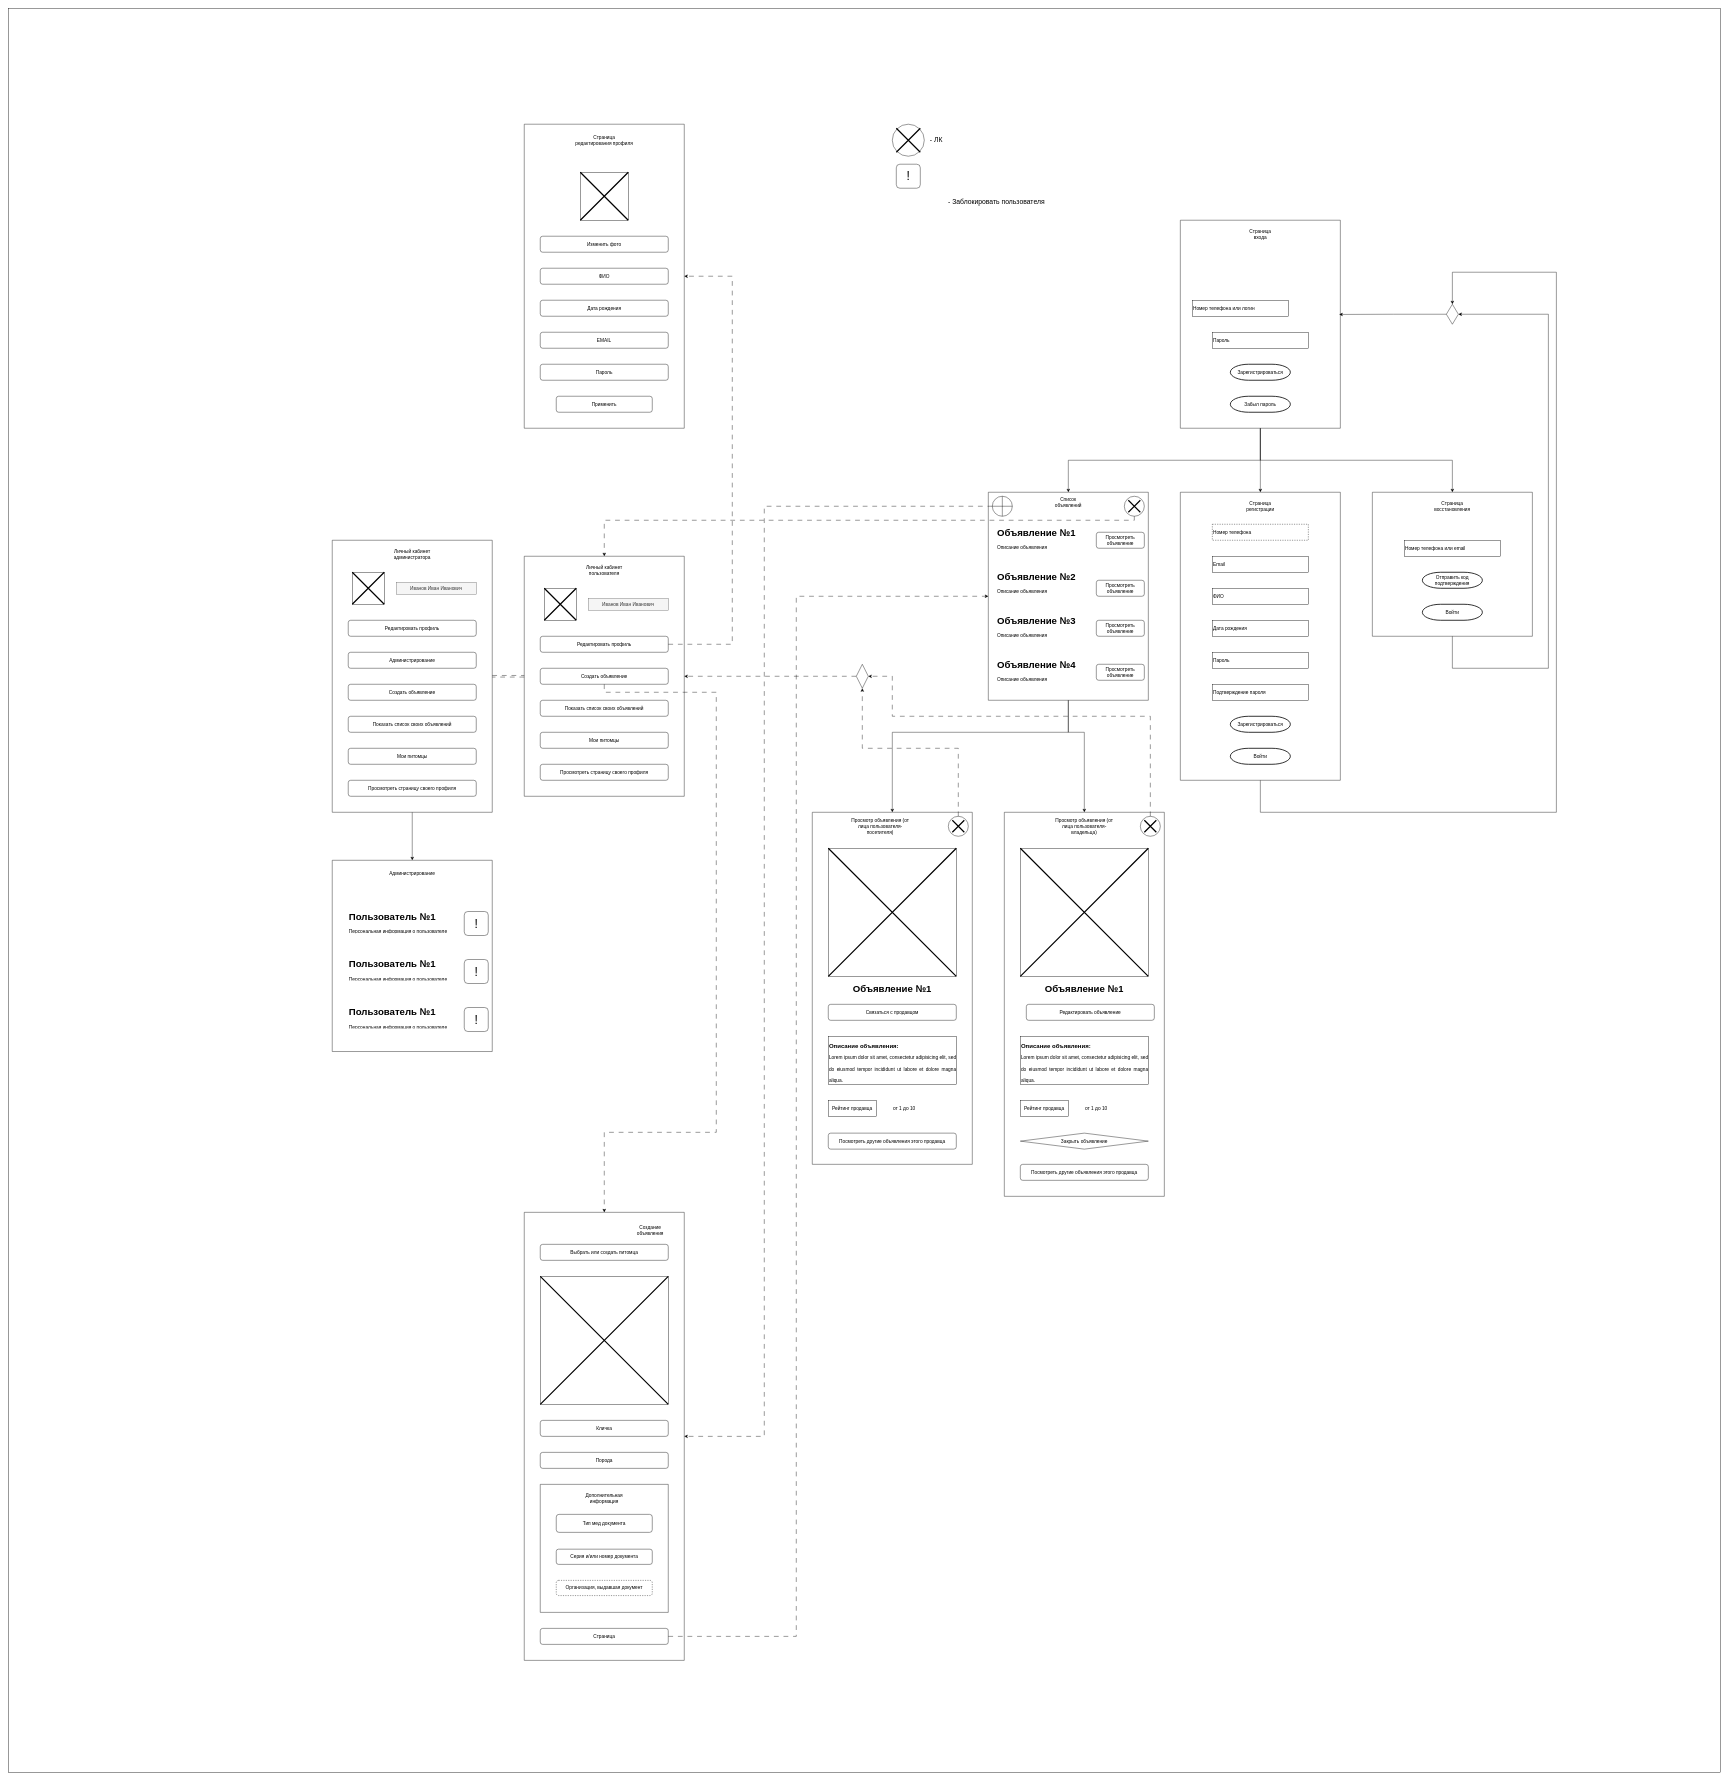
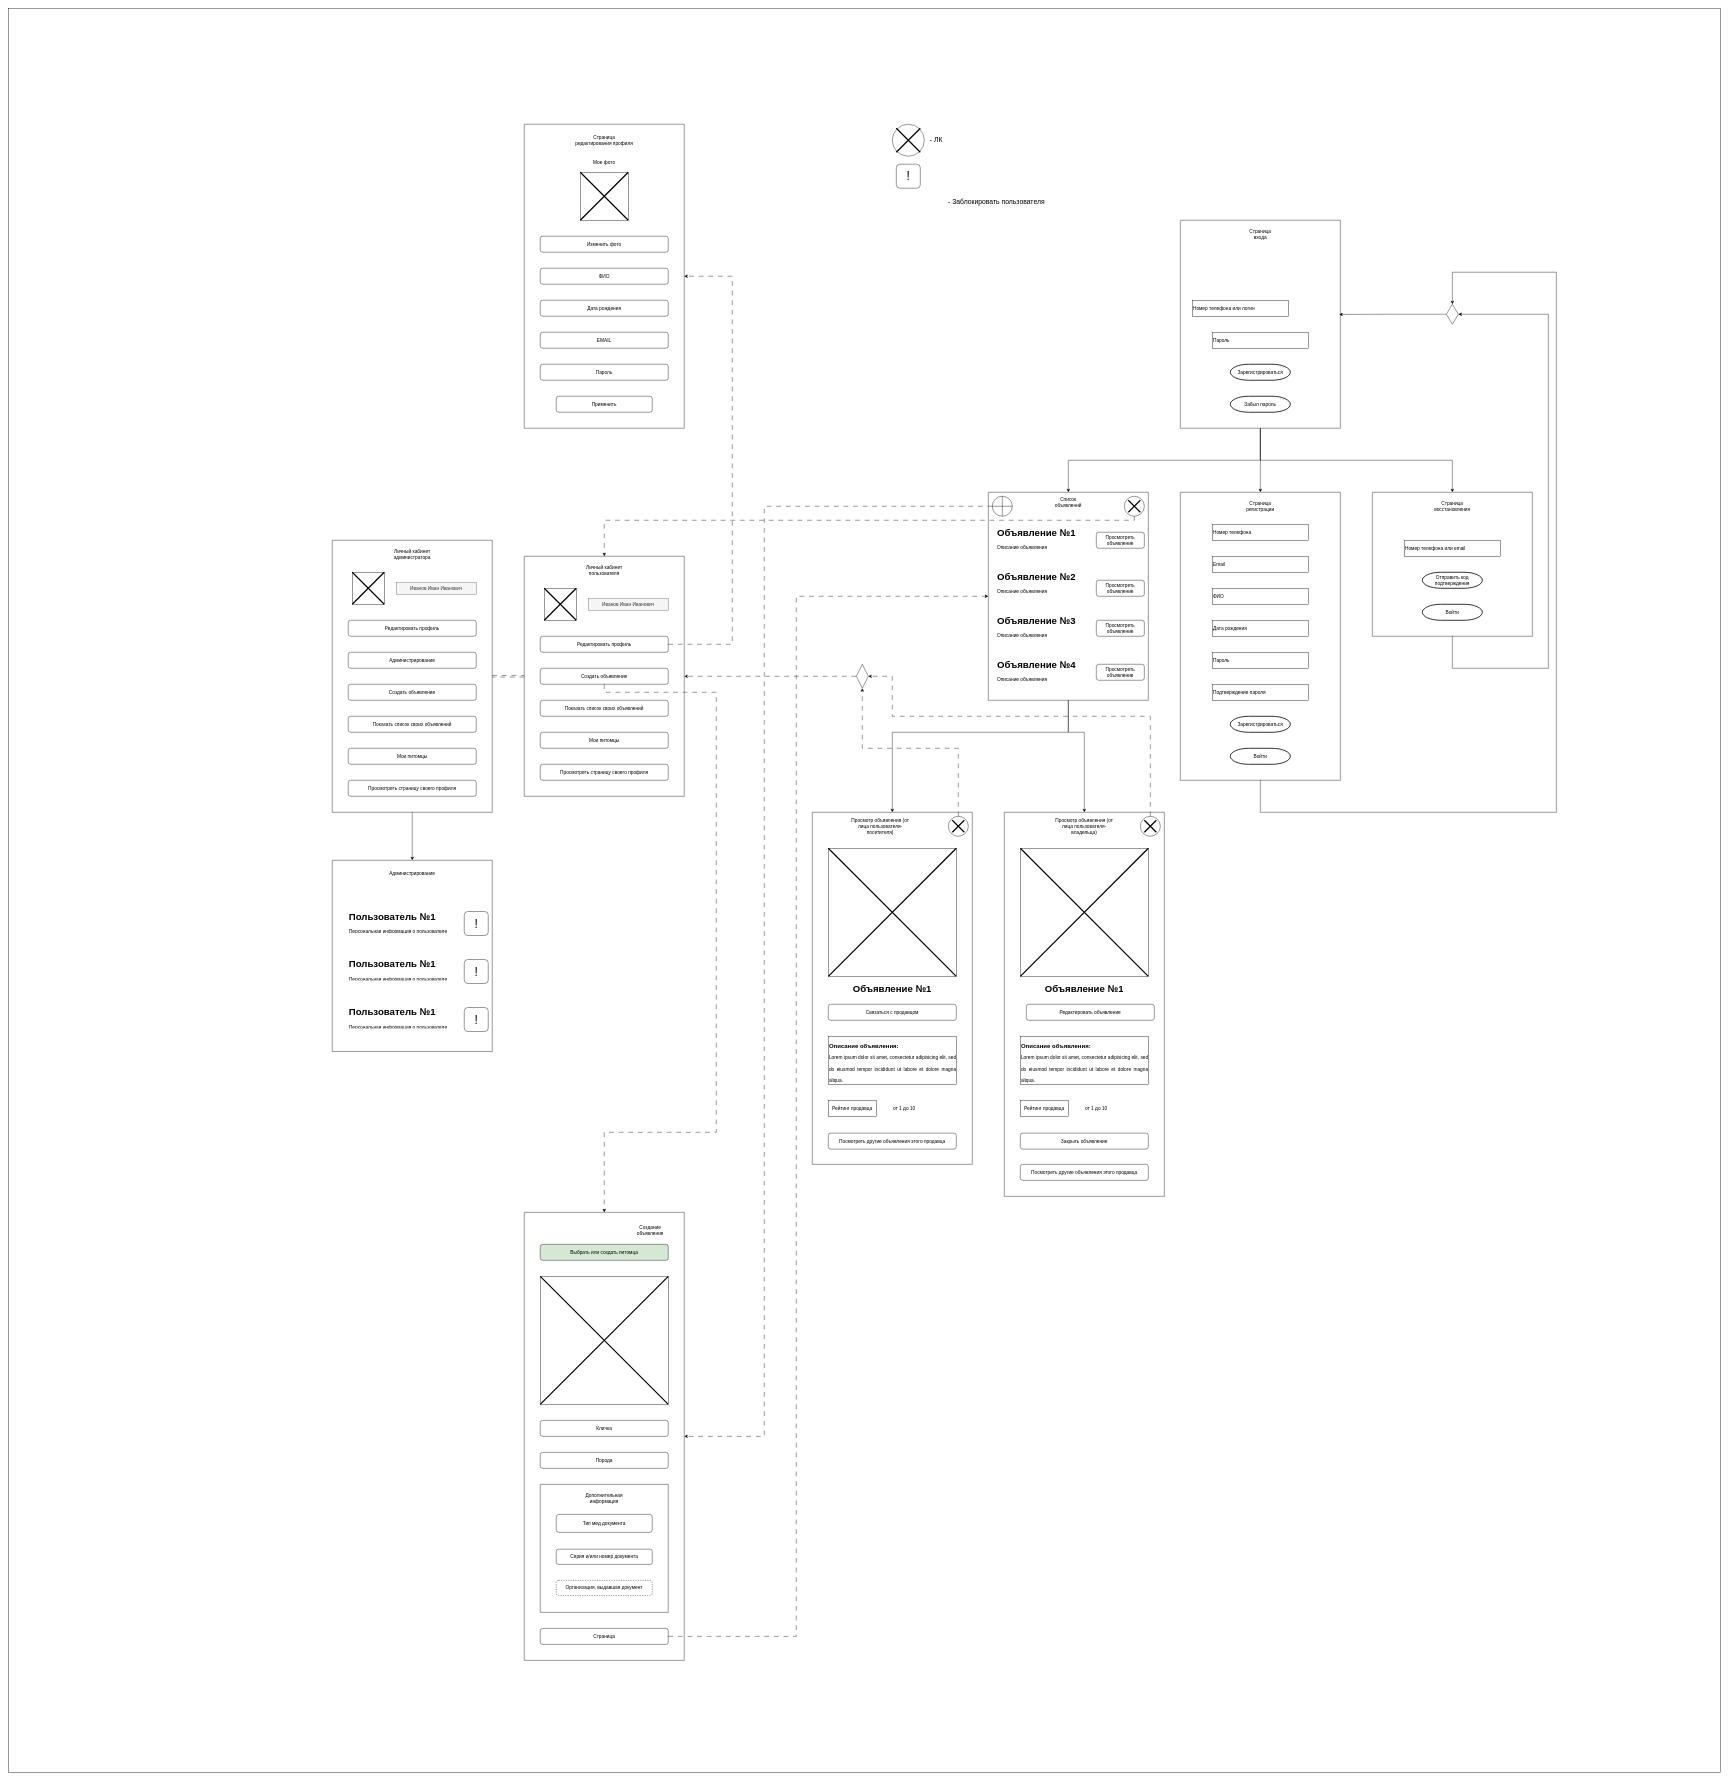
none -> (604, 162)
(1260, 532) -> (1260, 532)
(1084, 1141) -> (1084, 1141)
(604, 1252) -> (604, 1252)
